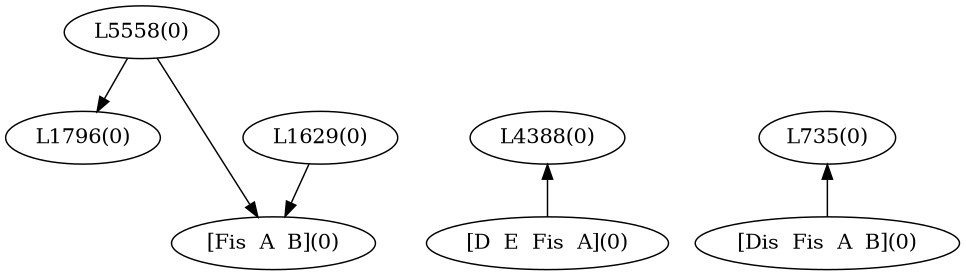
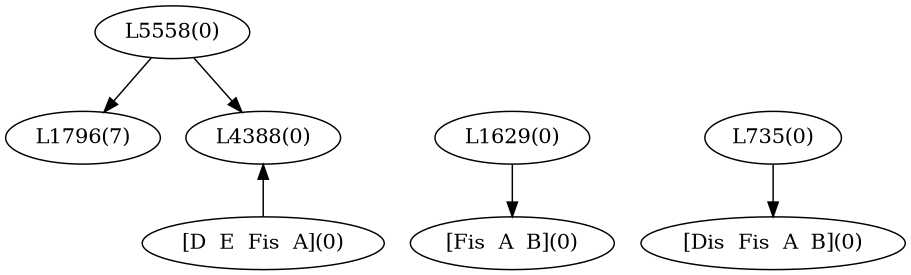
(204, 131) -> (213, 79)
(83, 138) -> (83, 138)
(827, 198) -> (773, 183)
